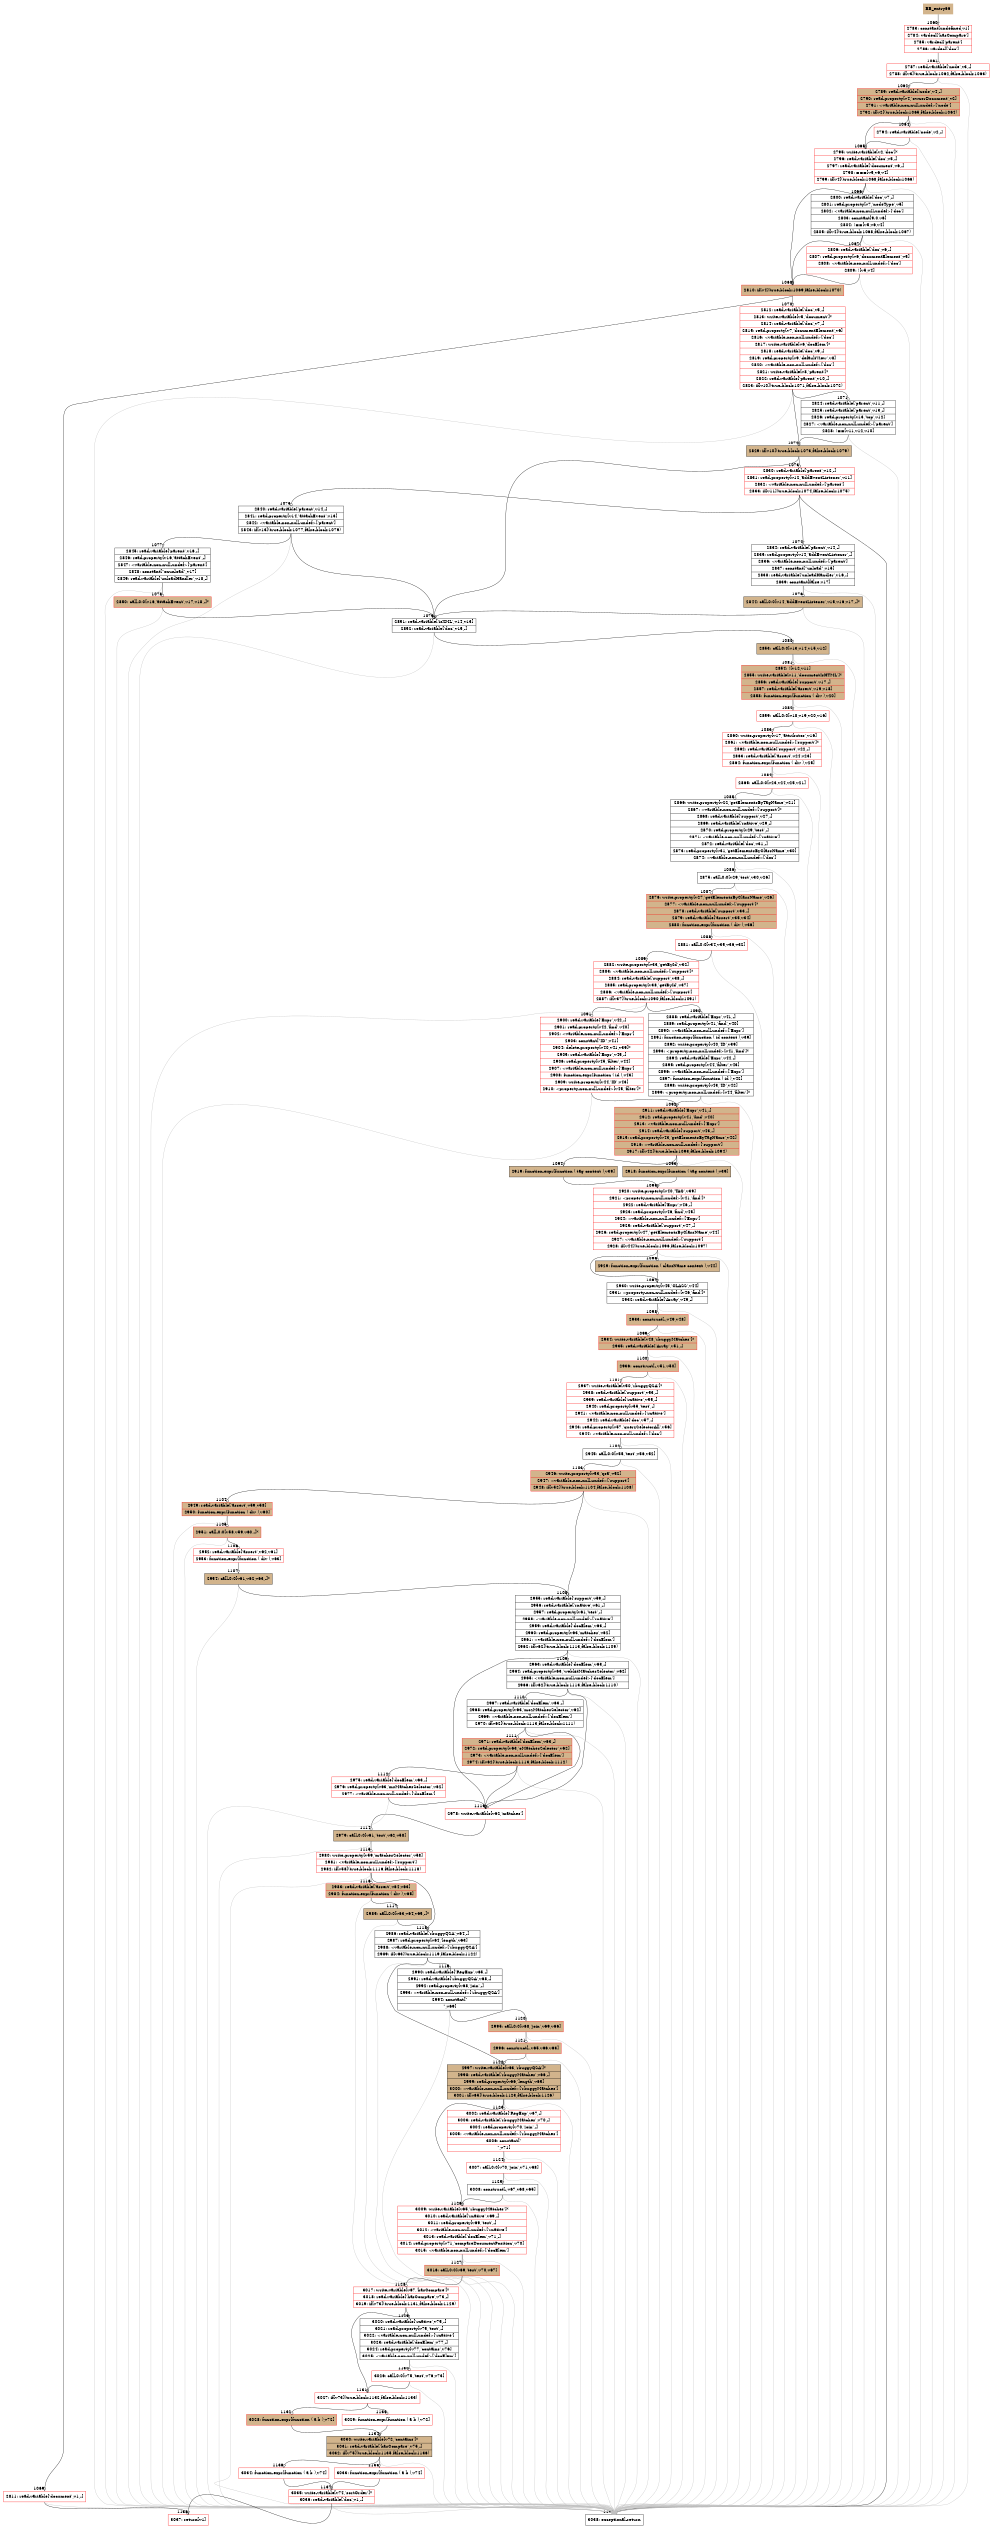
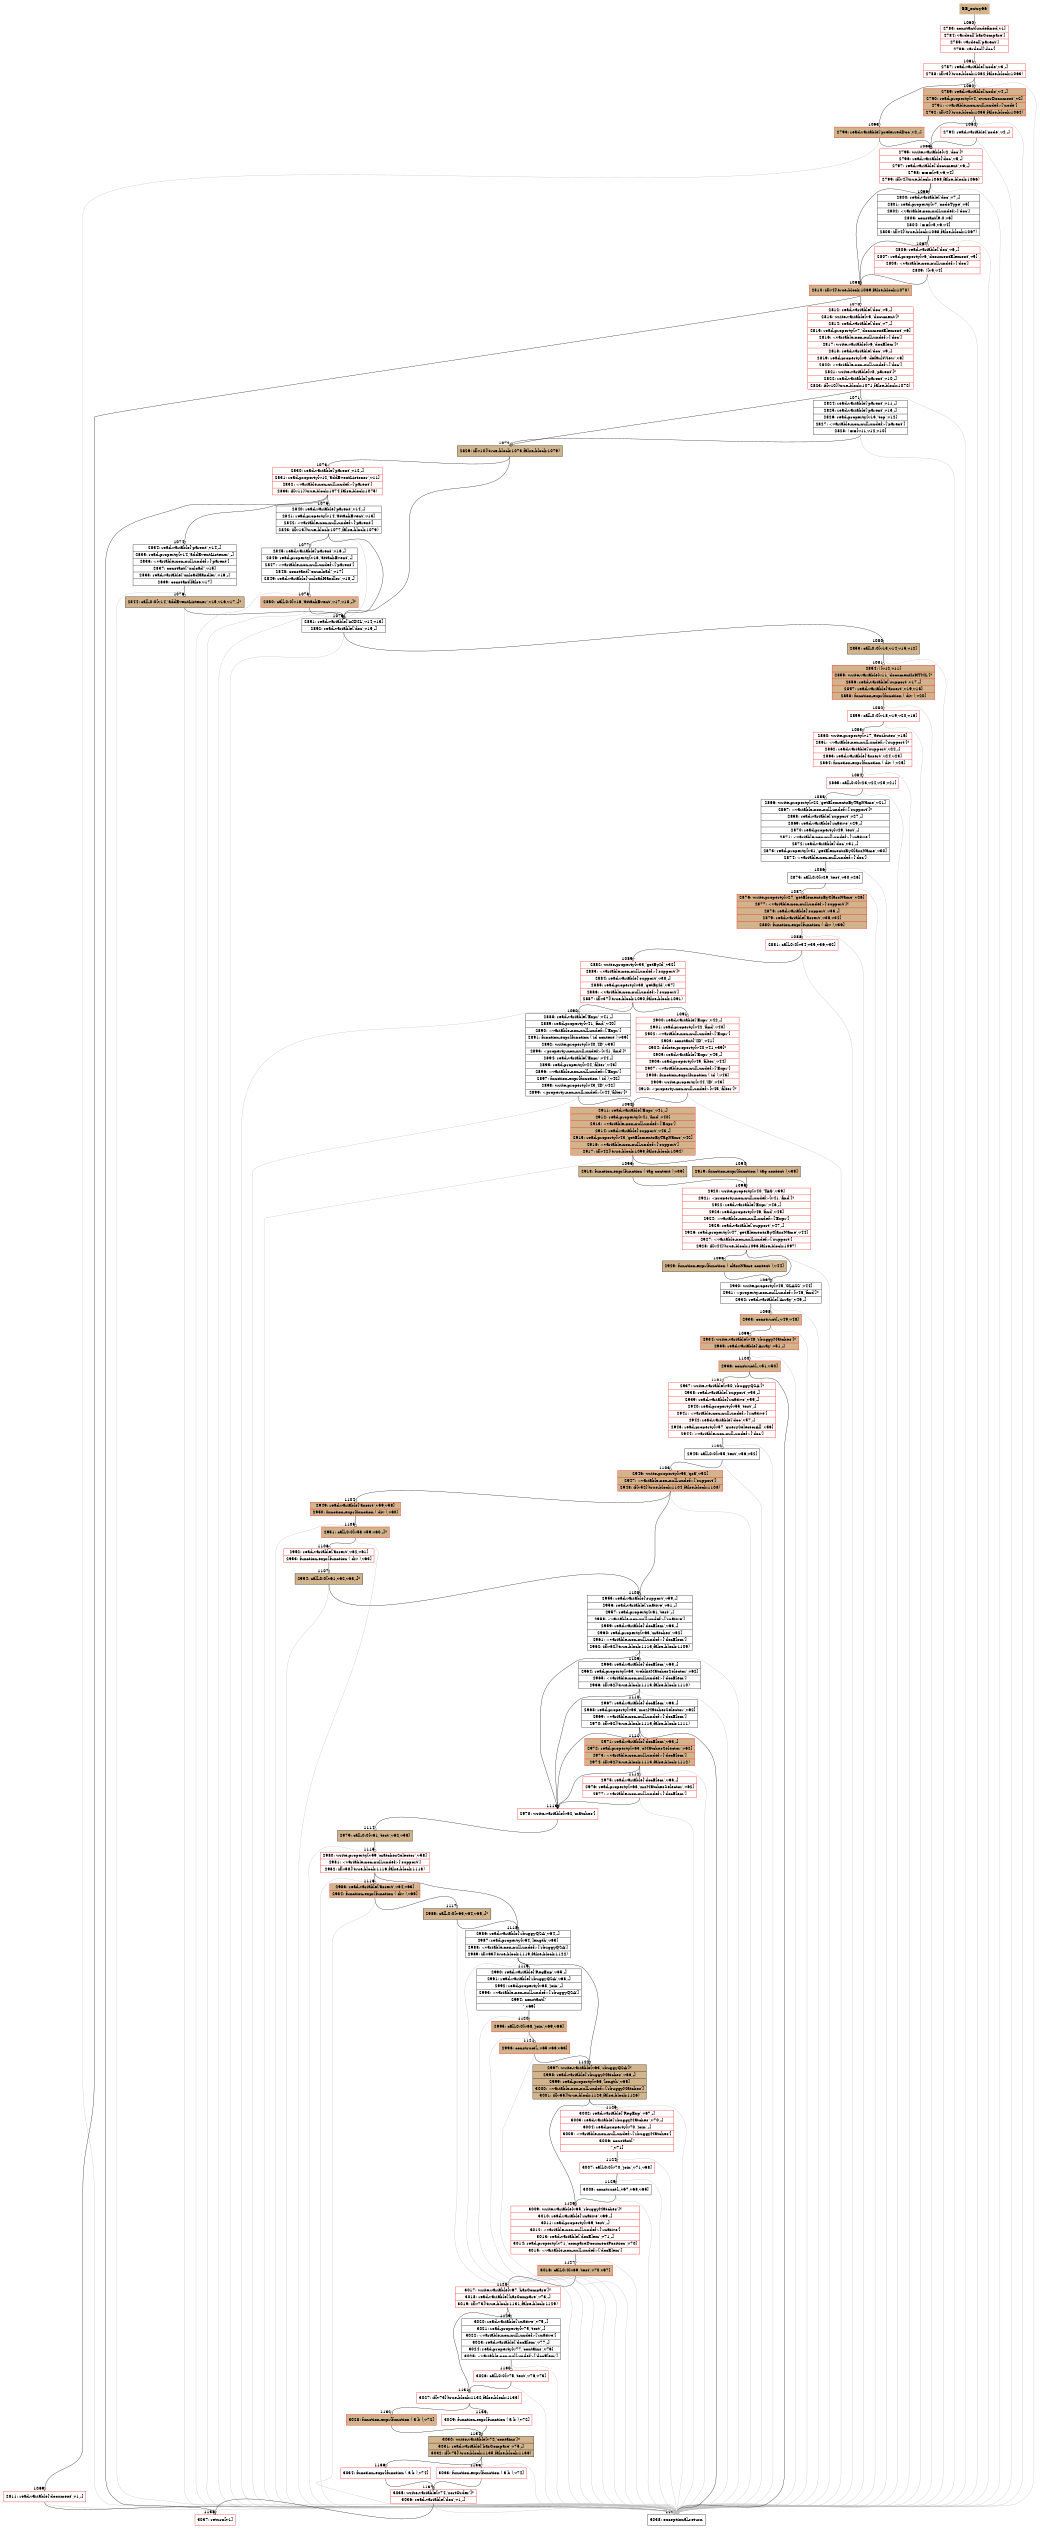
none -> (879, 132)
(682, 1956) -> (784, 1975)
(614, 2088) -> (716, 2101)
